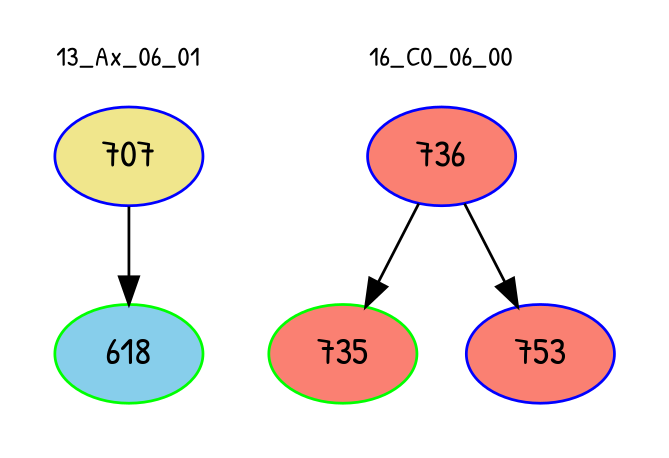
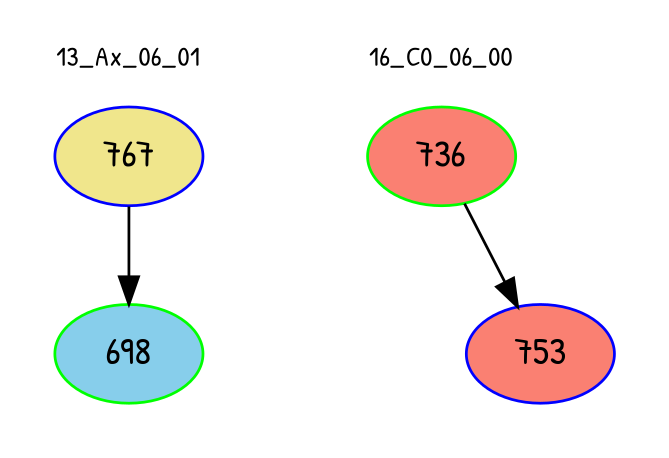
(129, 156) -> (129, 156)
(442, 156) -> (442, 156)
(129, 354) -> (129, 354)
(343, 354) -> none
